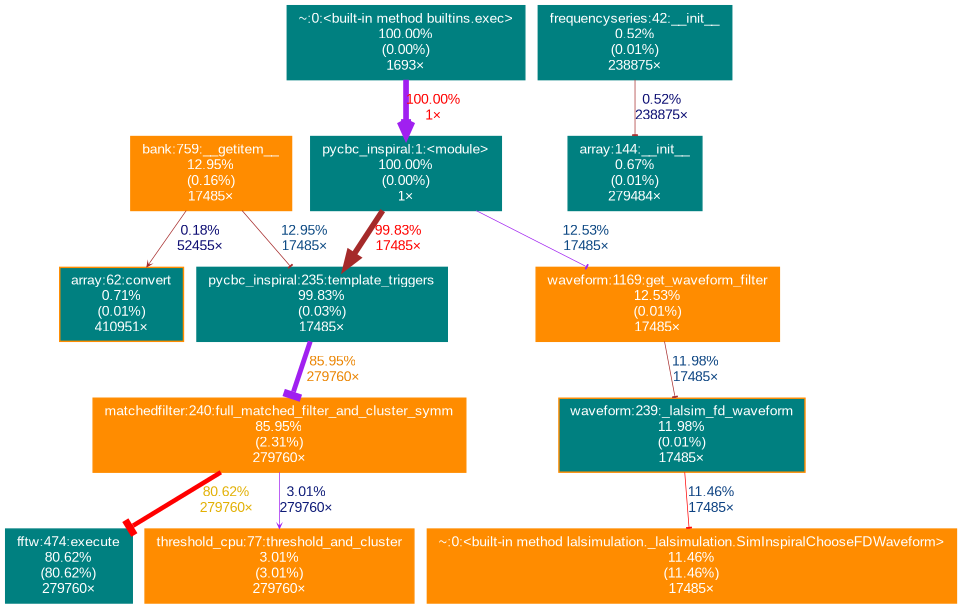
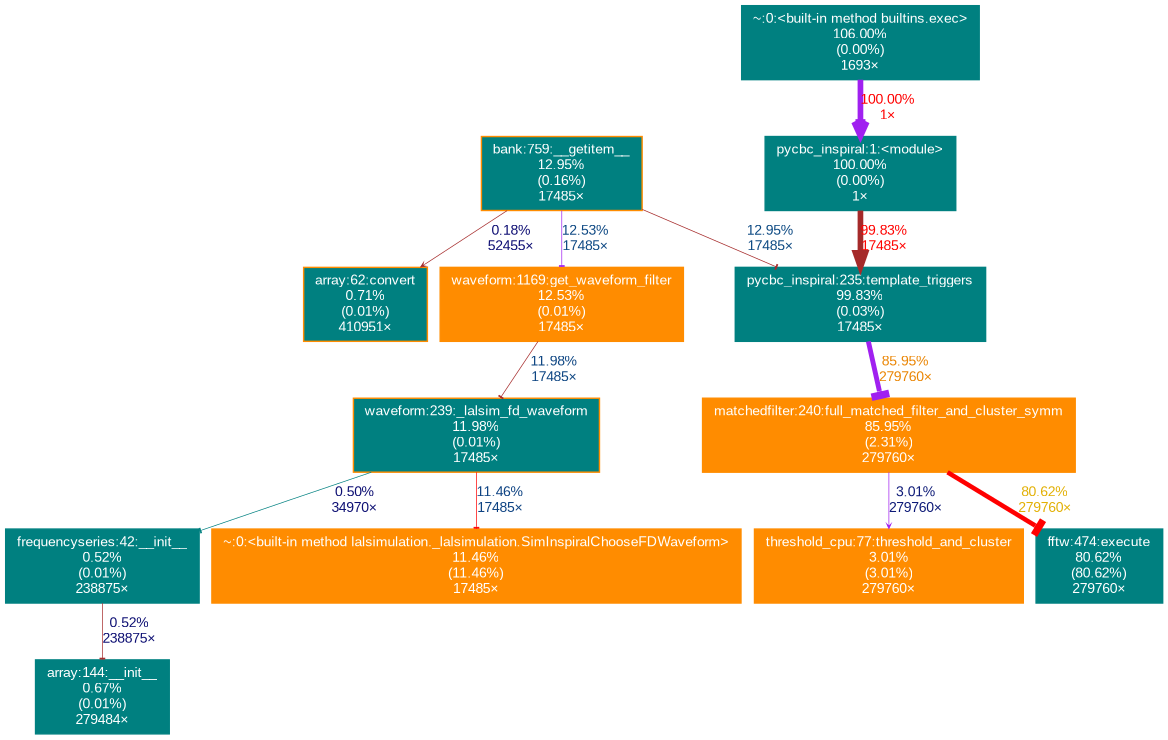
(406, 43) -> (860, 43)
(211, 174) -> (562, 174)
(531, 238) -> (562, 238)
none -> (287, 501)
